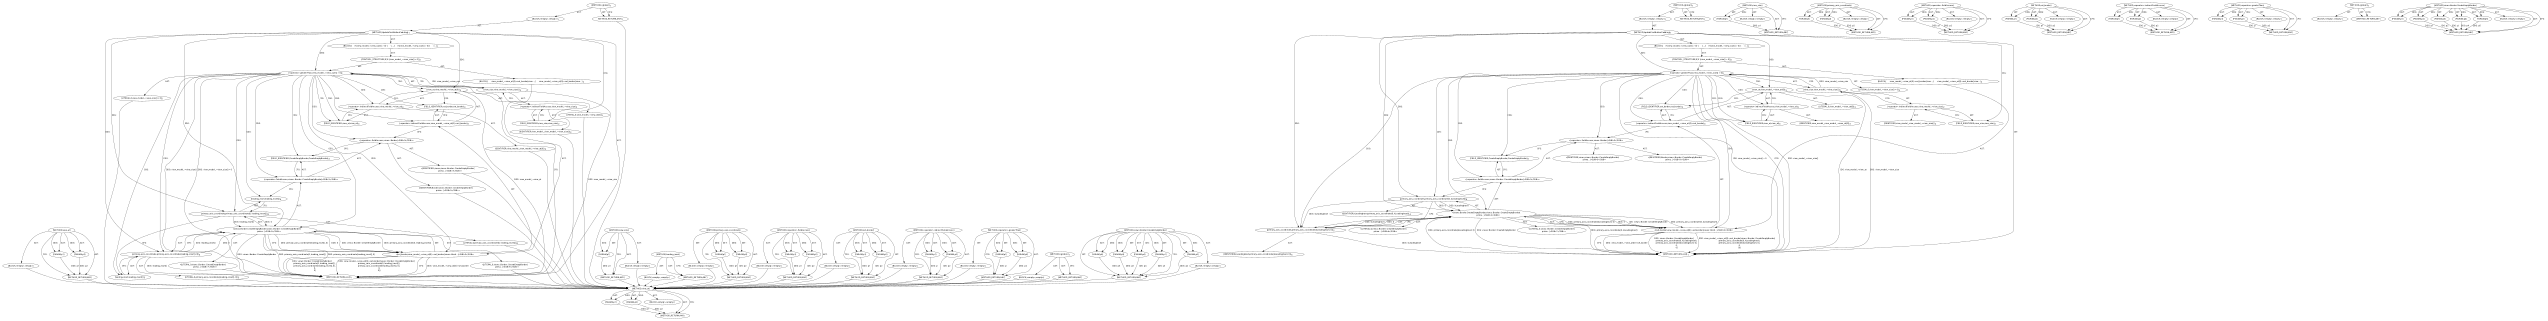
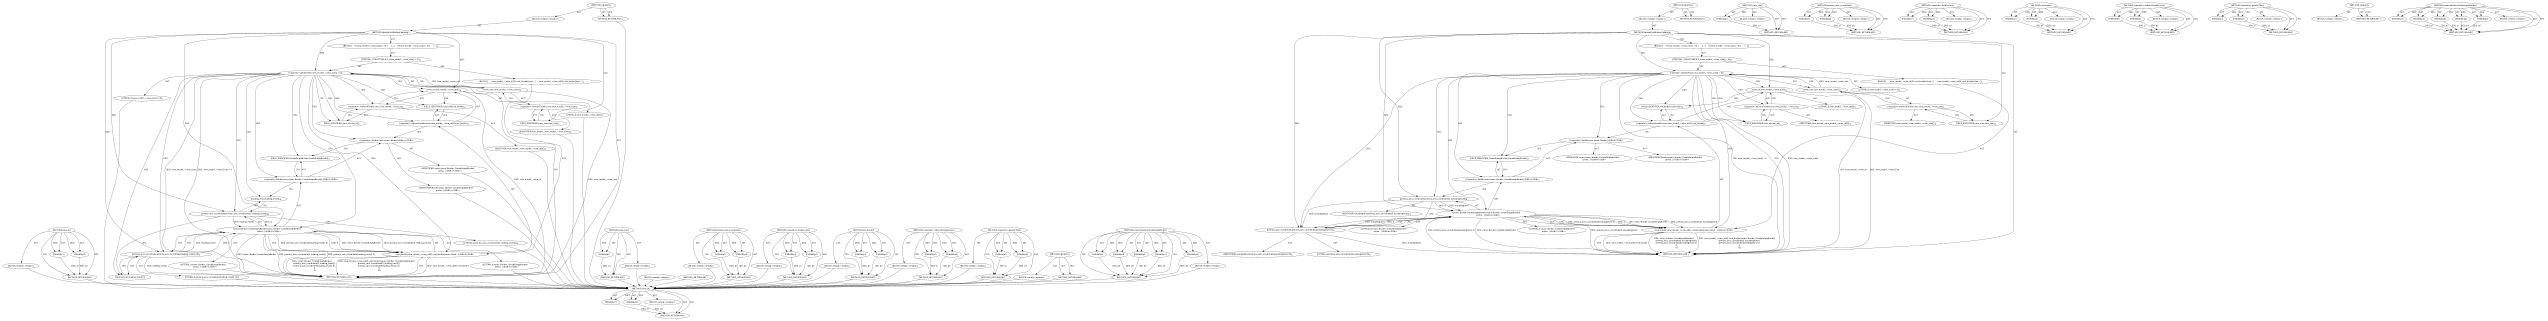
(668, 254) -> none
none -> (1344, 254)
